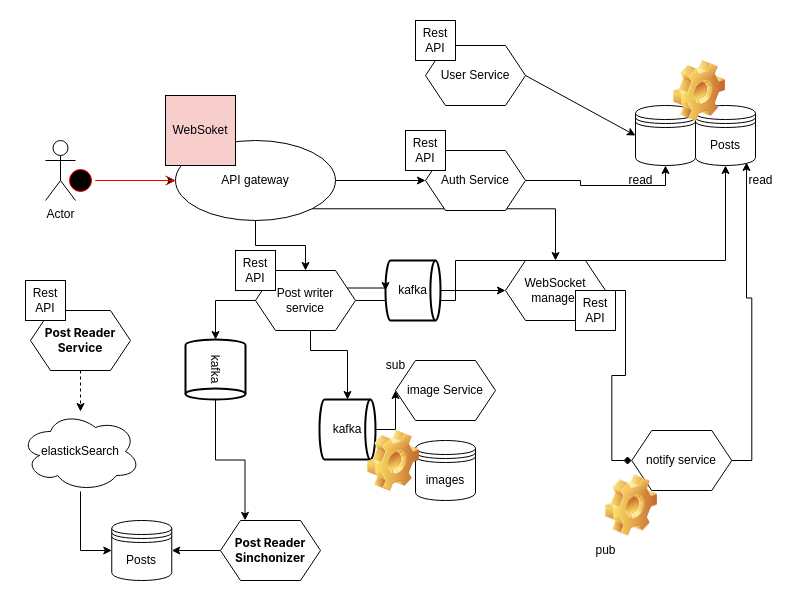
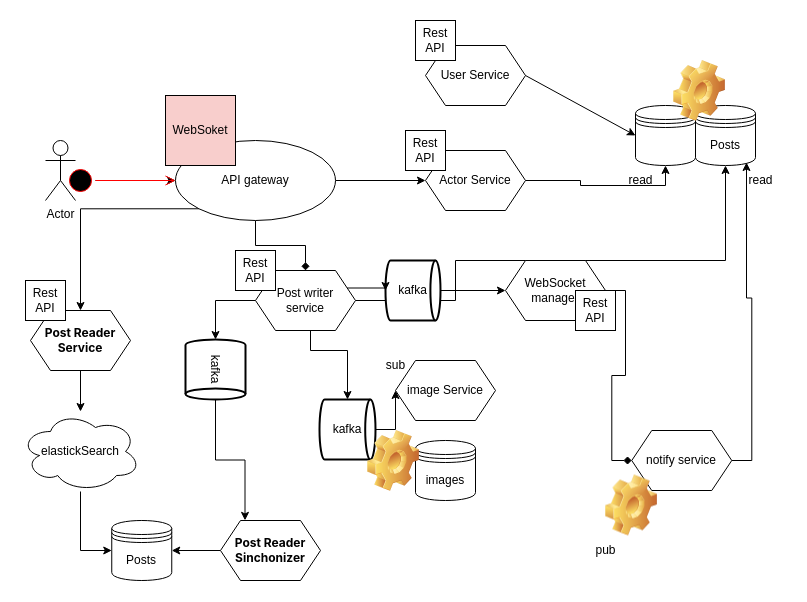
(476, 181) -> (476, 181)
none -> (92, 209)
(378, 209) -> none
(306, 262) -> (306, 261)
(81, 388) -> (81, 388)
